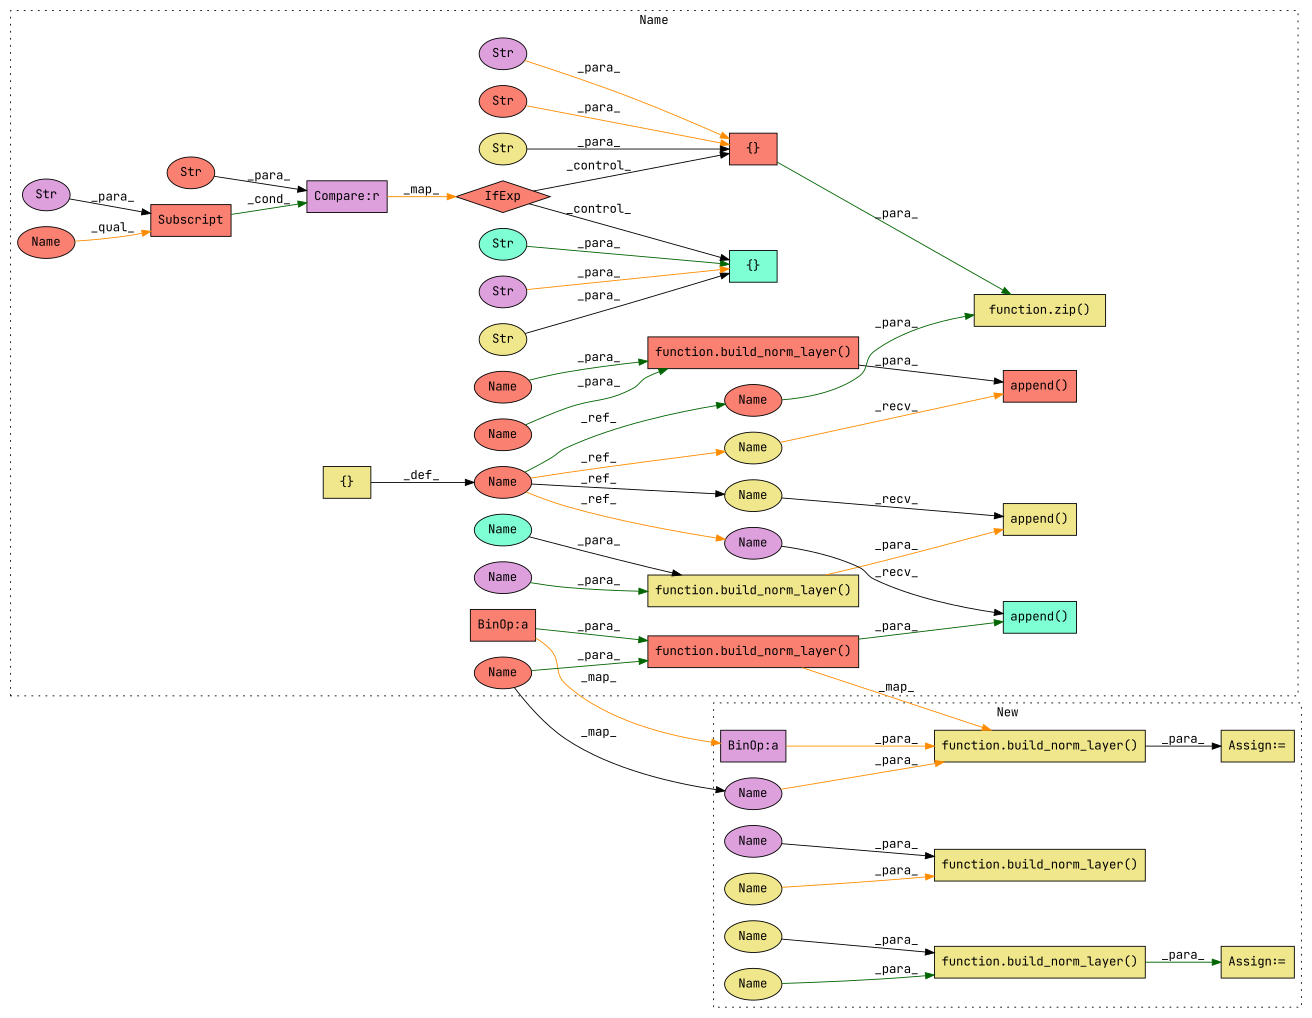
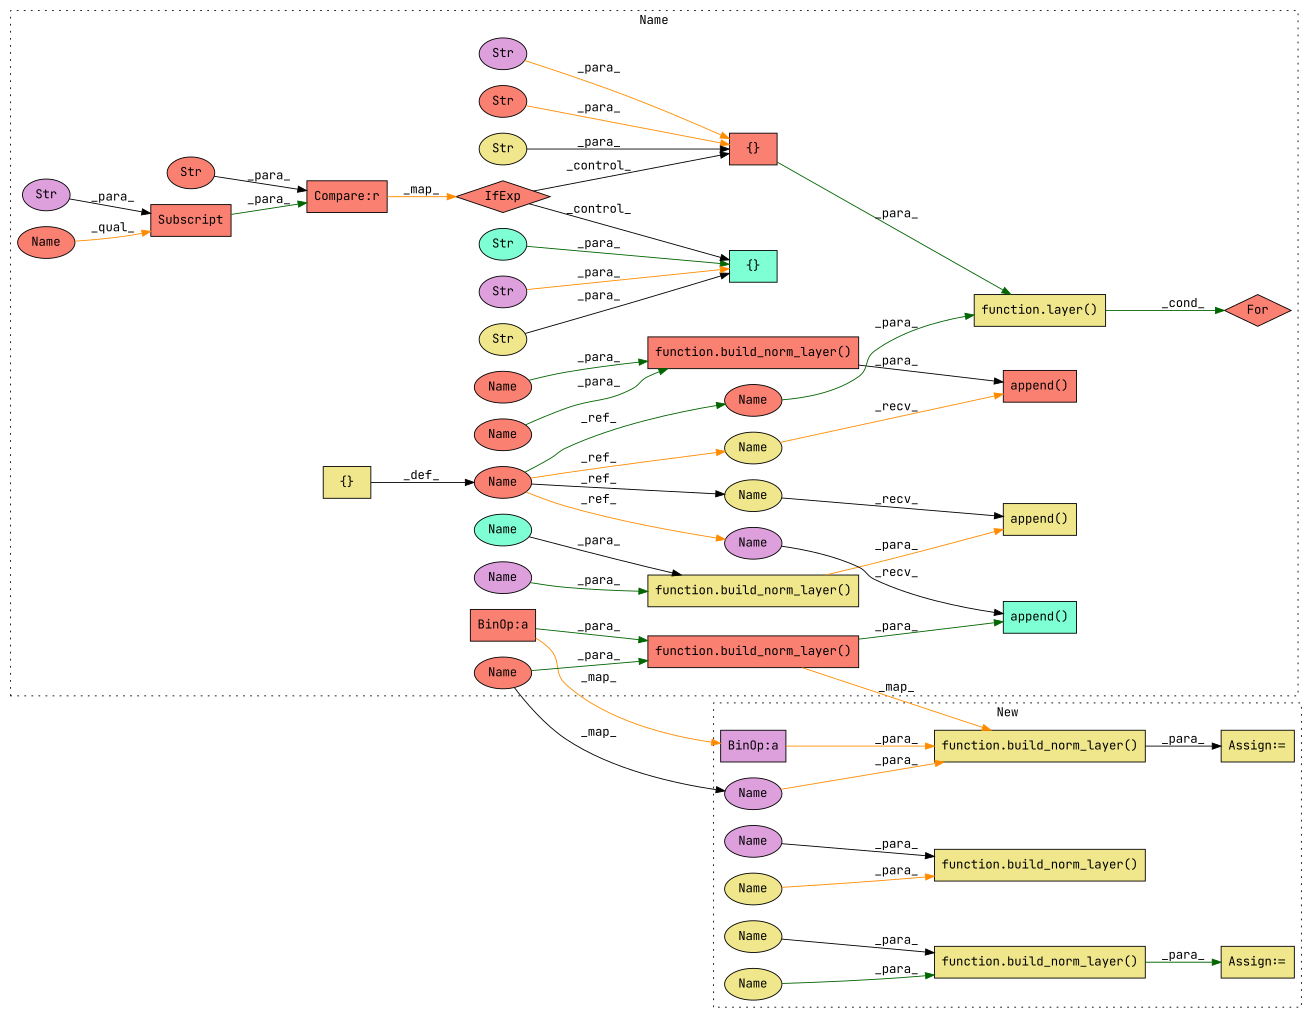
(347, 197) -> (347, 197)
(269, 200) -> (269, 200)
(1040, 310) -> (1040, 310)
none -> (1258, 310)
